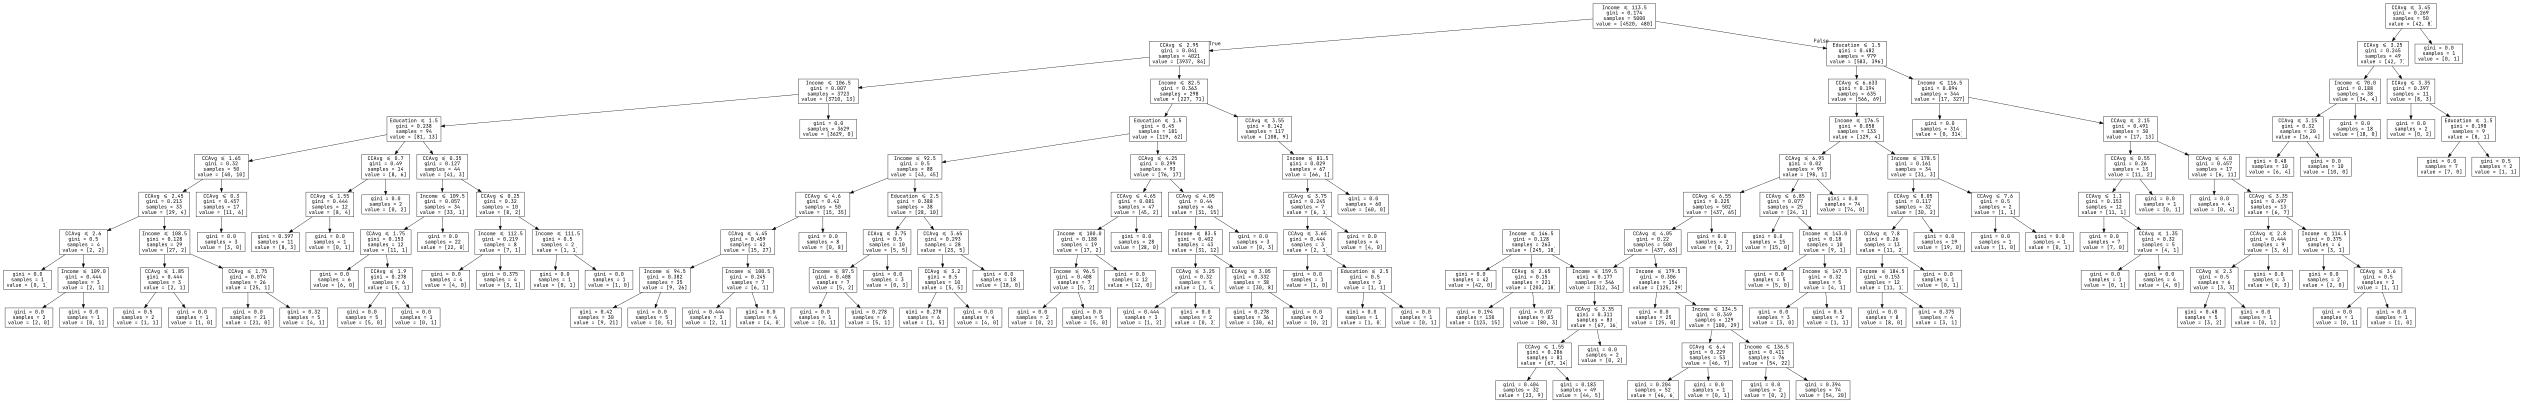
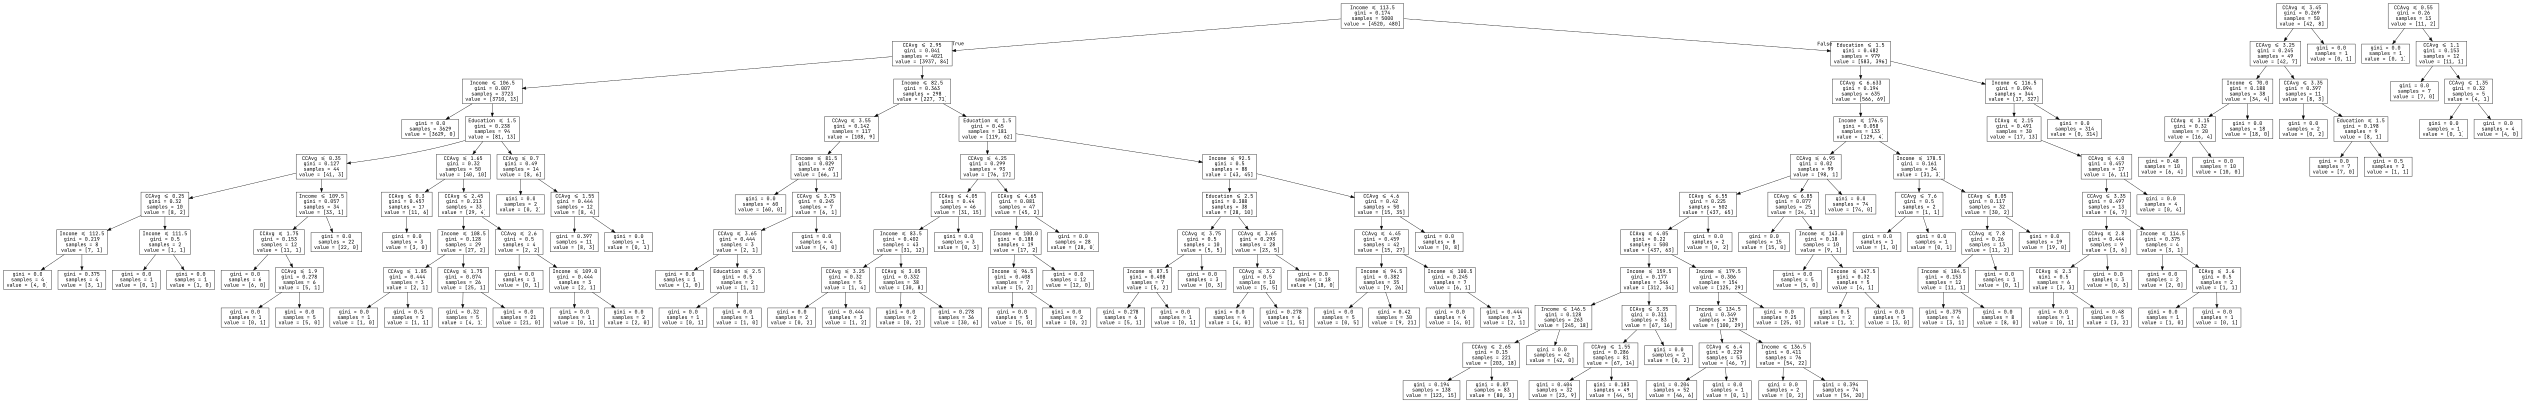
(2130, 146) -> none
(1561, 260) -> (1608, 298)
